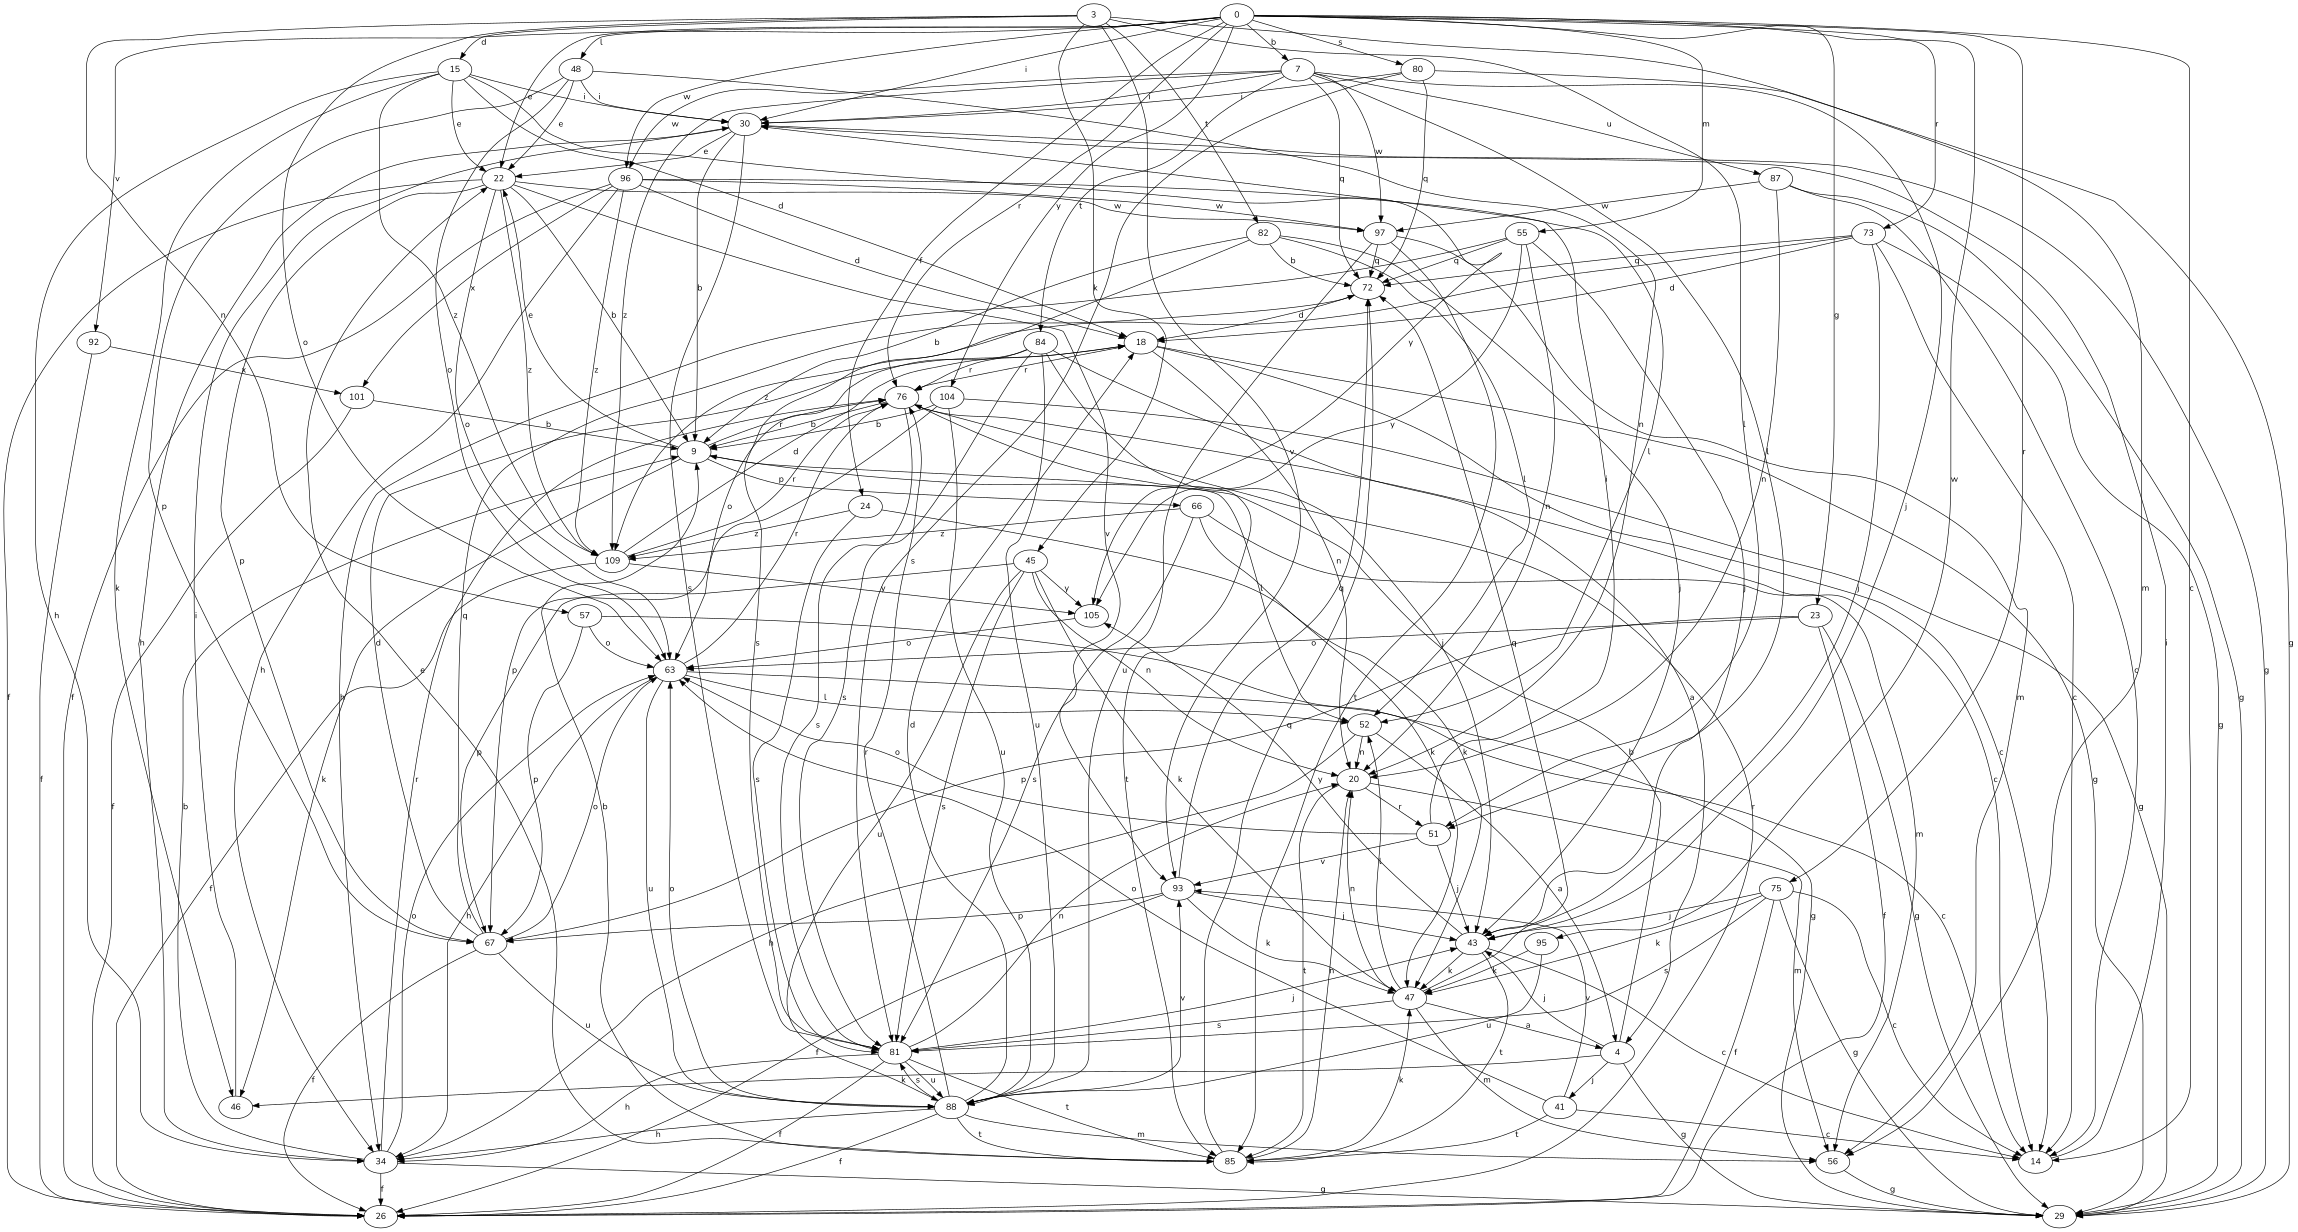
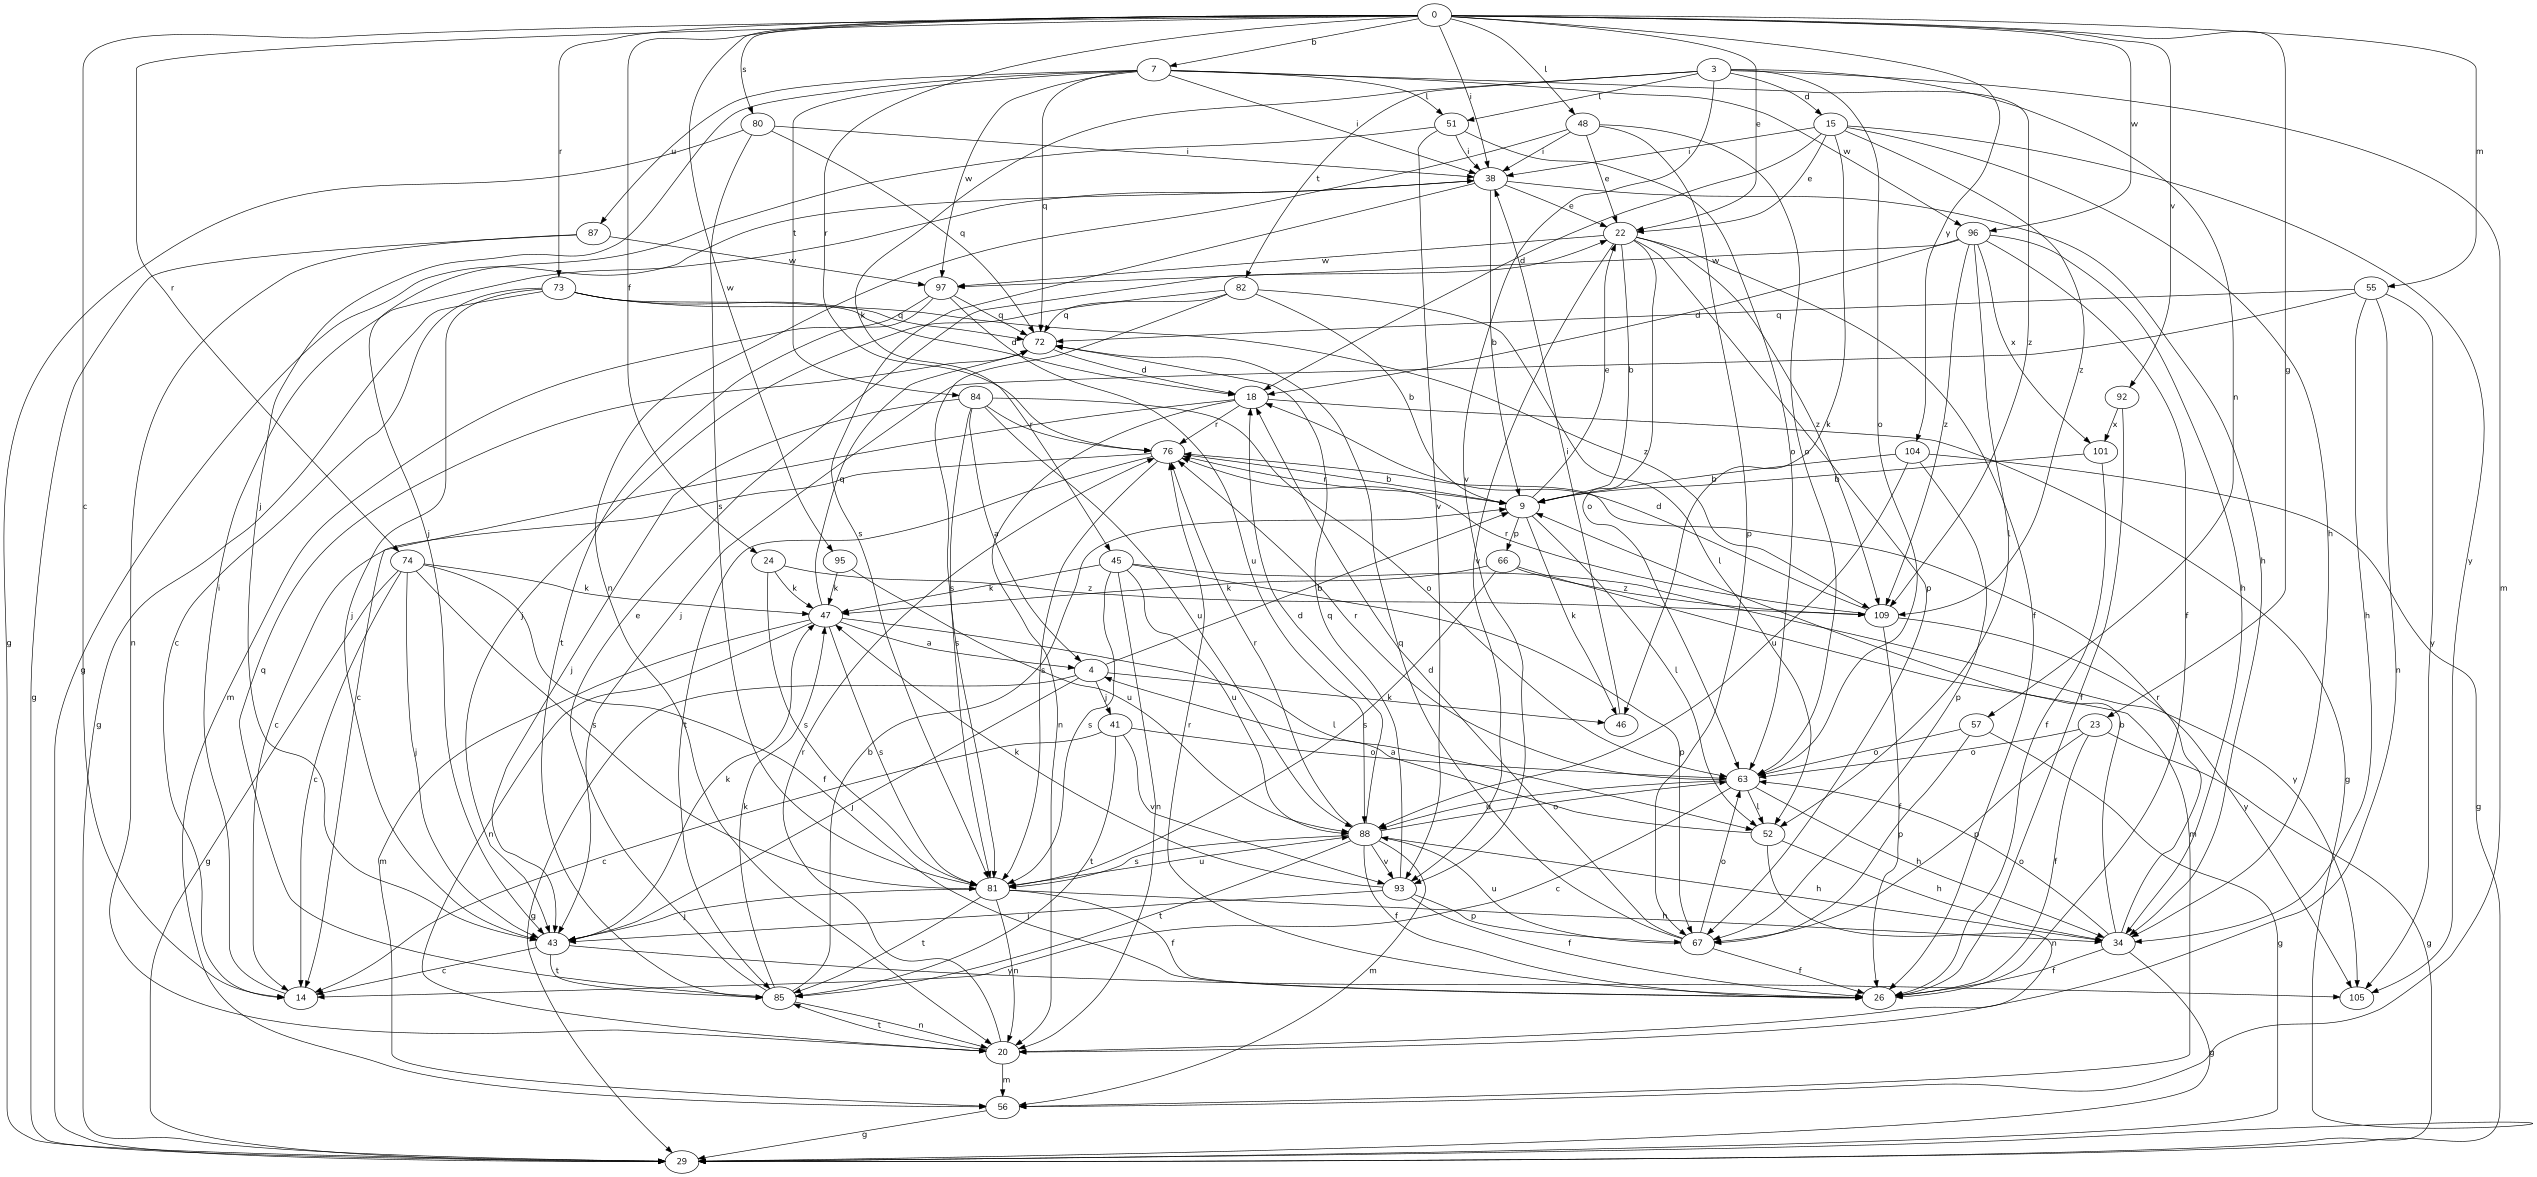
(745, 124) -> (1491, 179)
(1293, 261) -> (1066, 315)
(2119, 613) -> none
(884, 643) -> none
(1391, 805) -> (814, 728)
(1776, 889) -> (408, 561)
